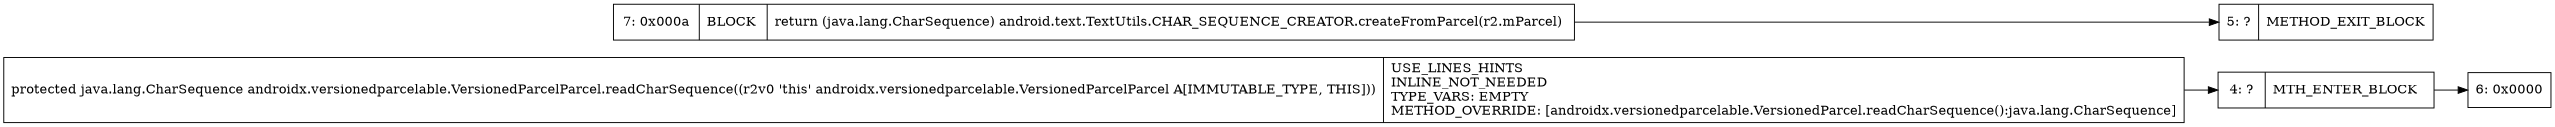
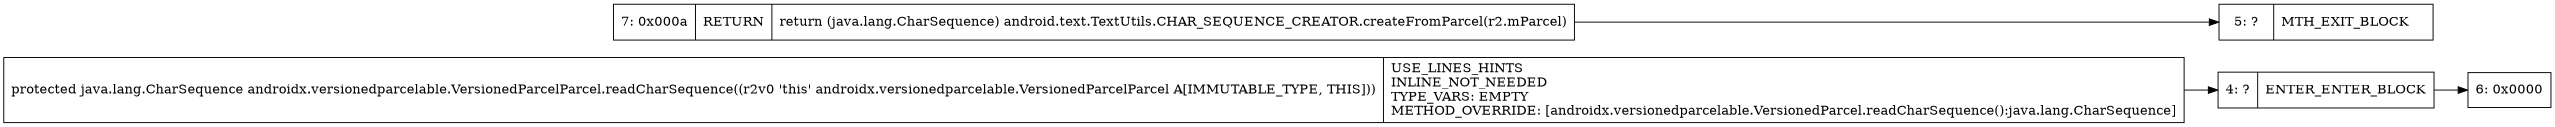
(731, 22) -> (734, 22)
(2346, 22) -> (2345, 22)
(2345, 90) -> (2346, 90)
